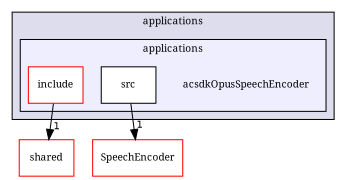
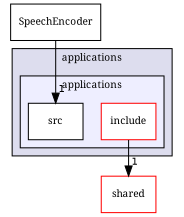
(246, 85) -> none
(133, 117) -> (56, 67)
(138, 158) -> (56, 22)
